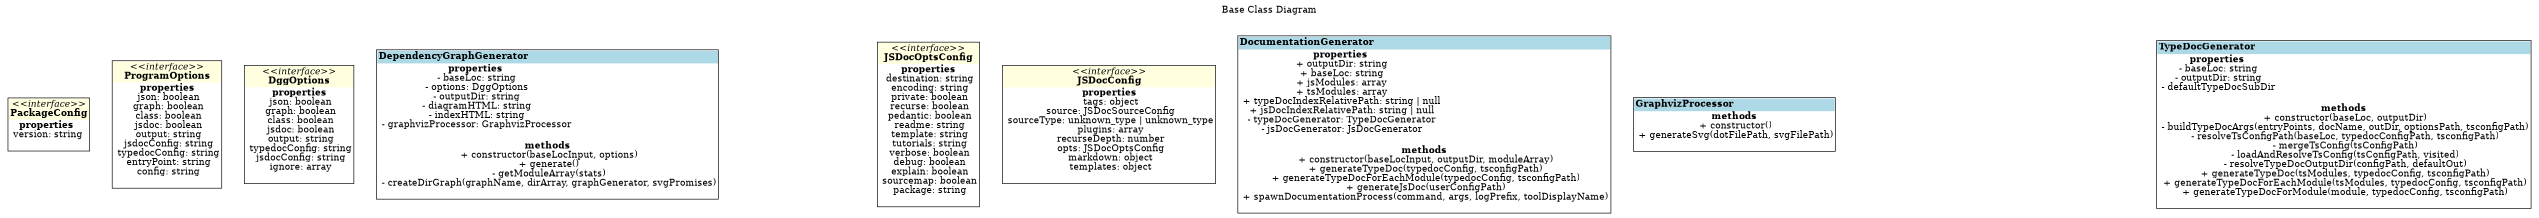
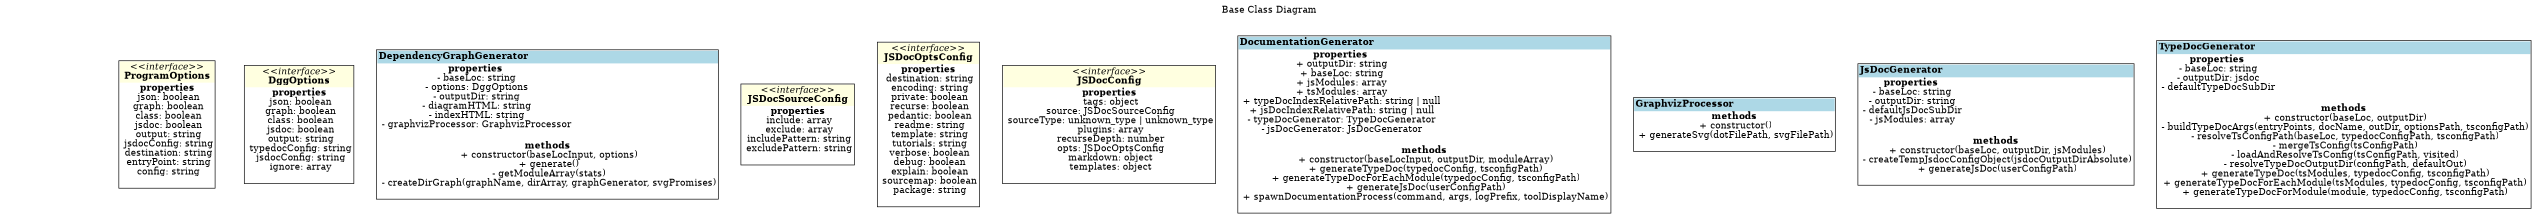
(2217, 78) -> (2217, 78)
(49, 124) -> none
none -> (798, 124)
none -> (1996, 124)
(167, 153) -> (167, 153)
